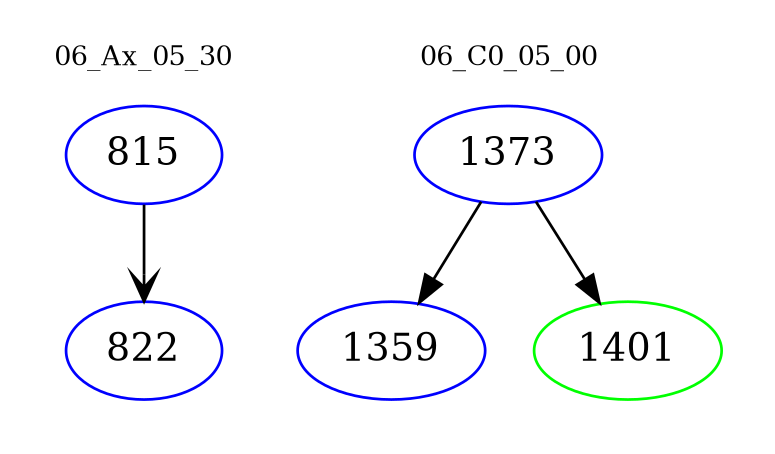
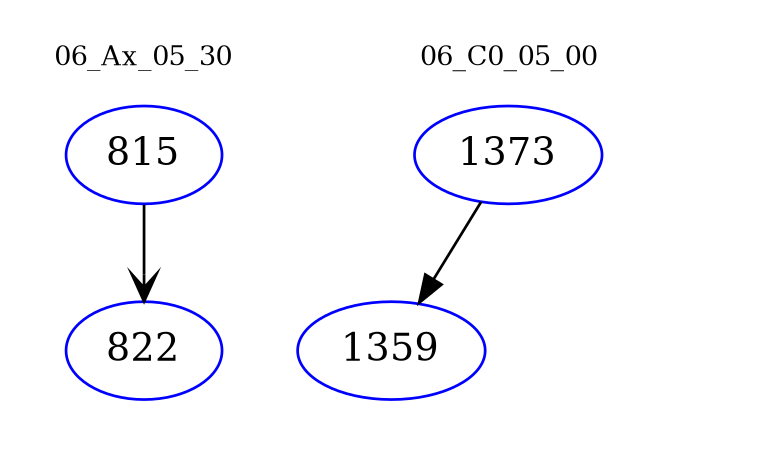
(628, 351) -> none
